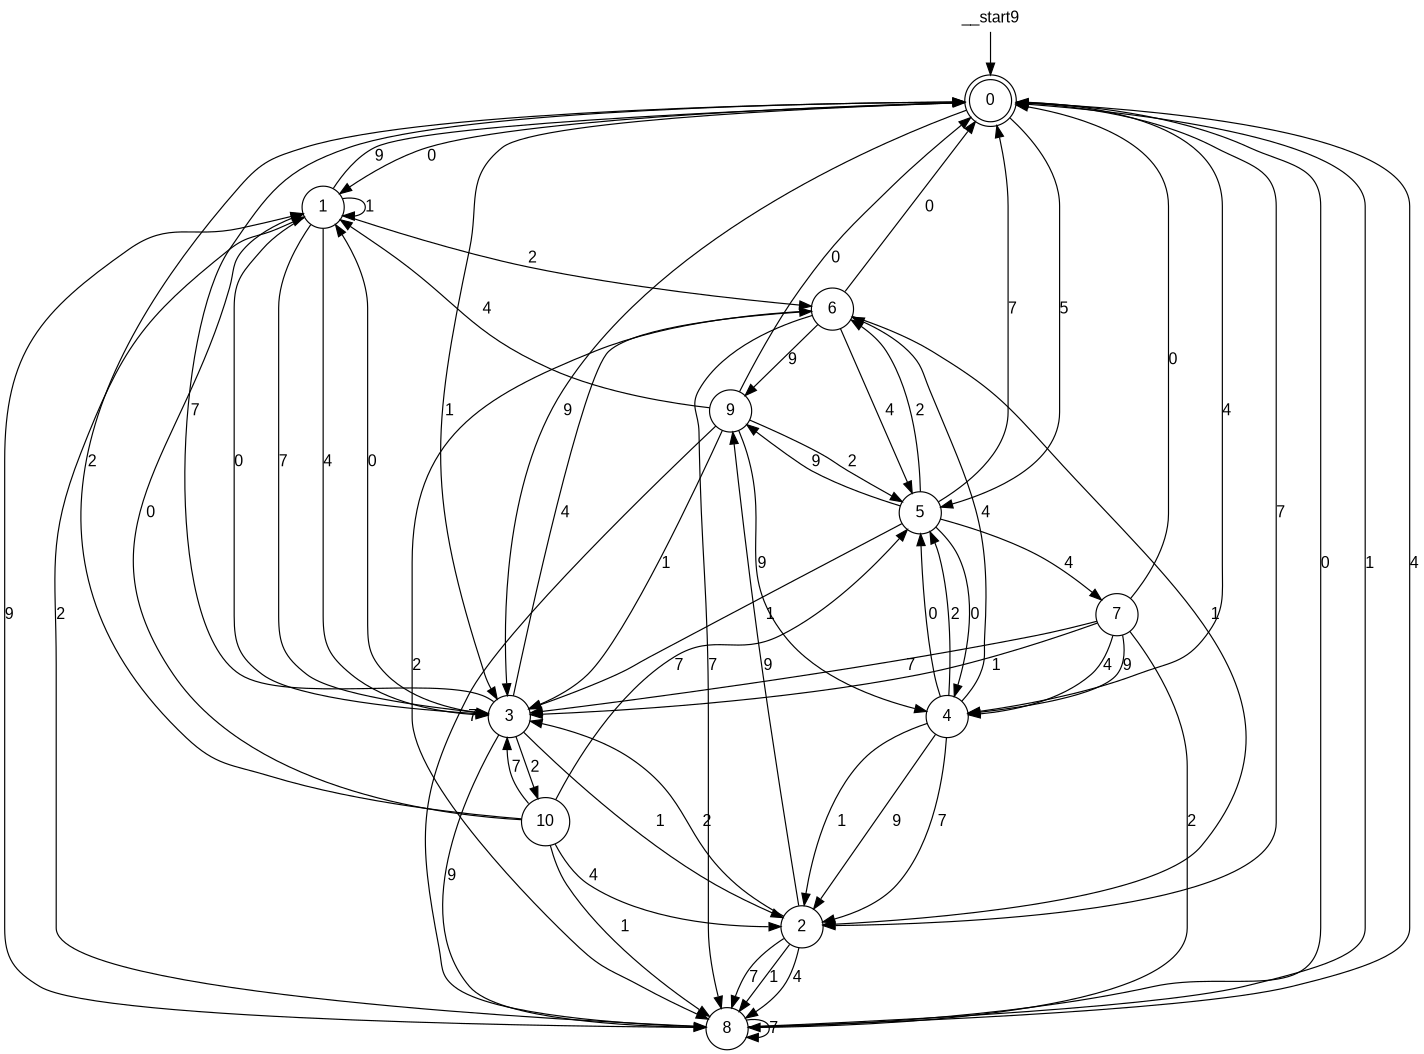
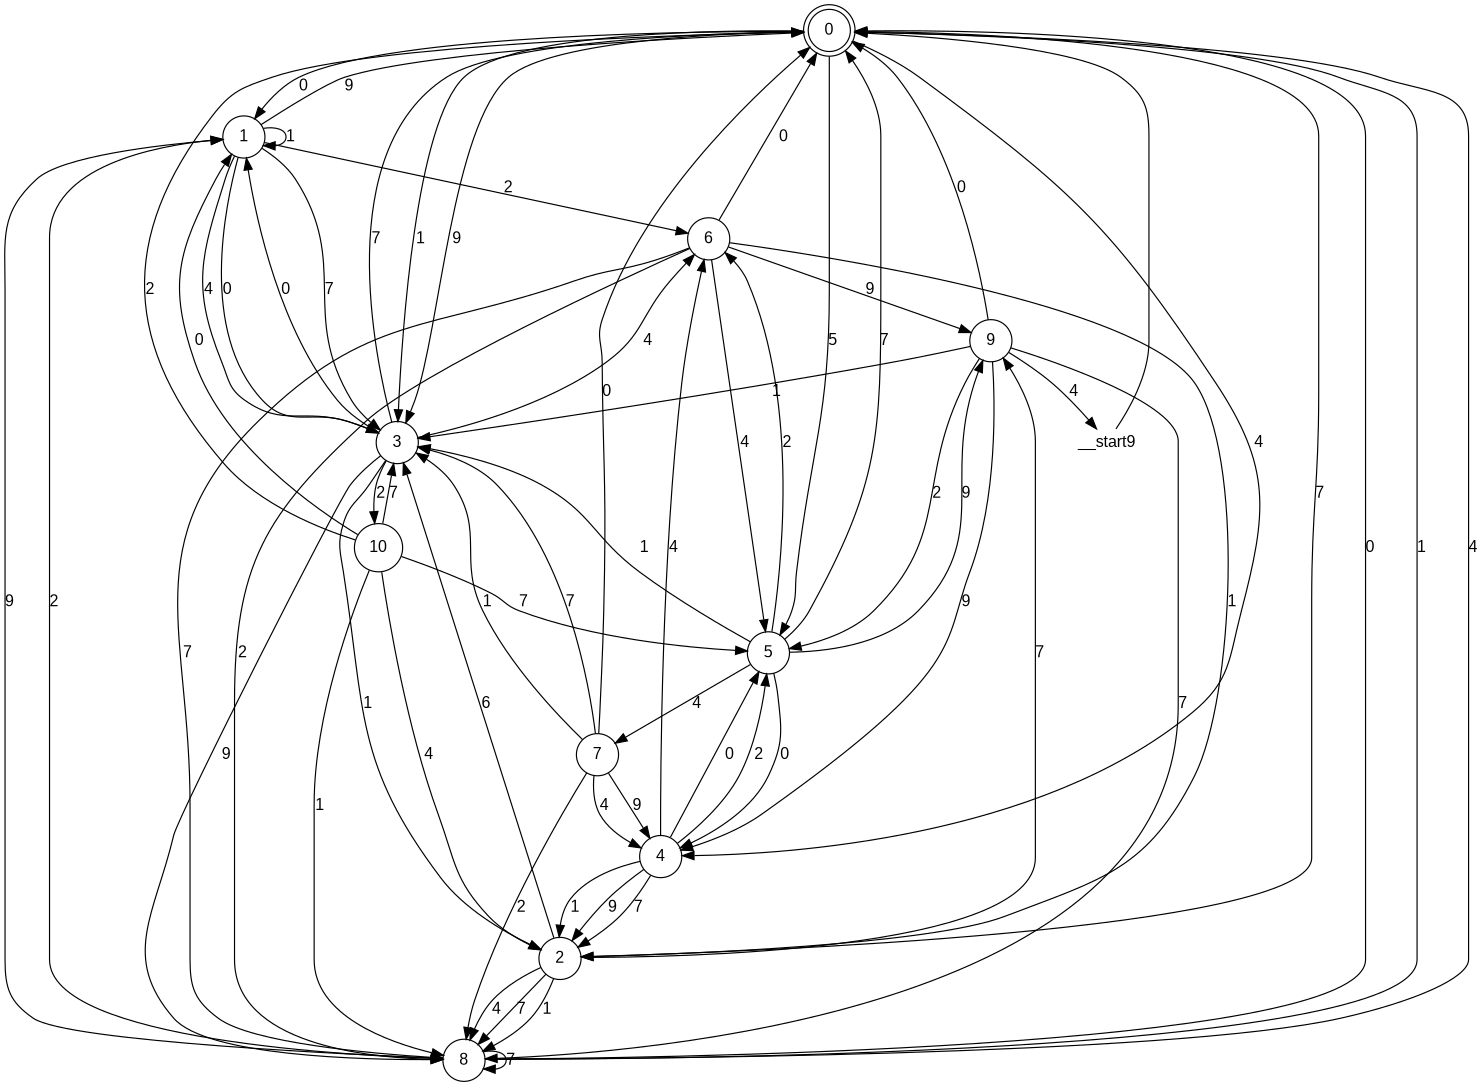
(514, 350) -> (1052, 383)
(768, 666) -> (1040, 653)
(707, 822) -> (486, 704)
